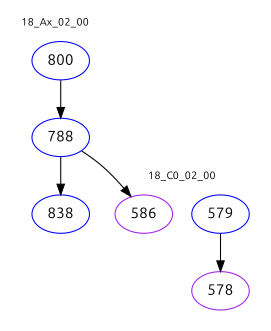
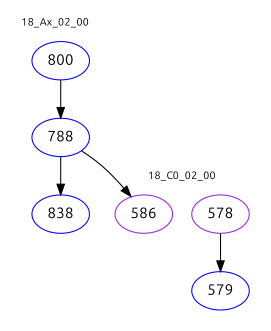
(221, 247) -> (221, 247)
